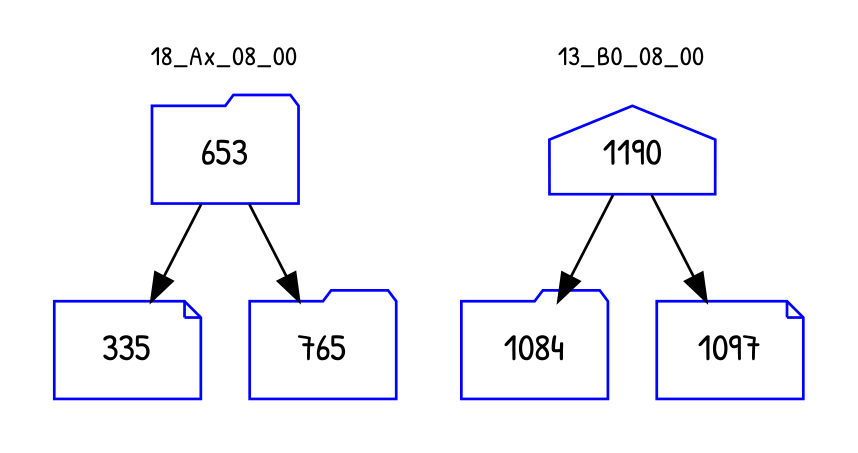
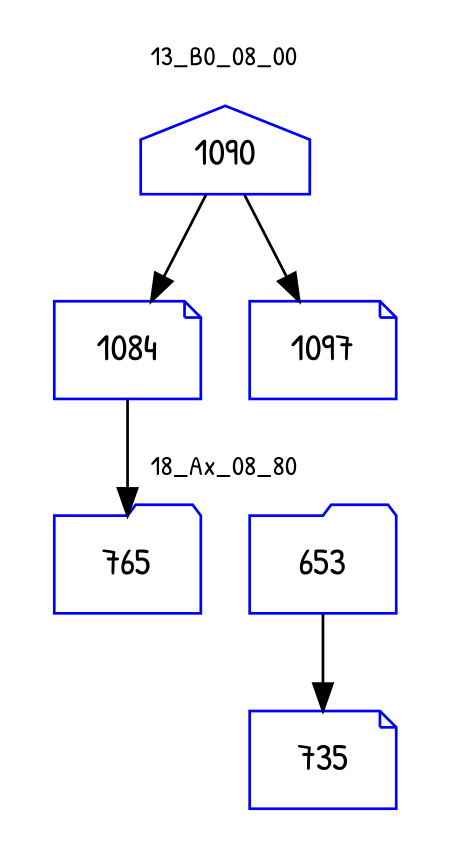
(225, 58) -> (225, 468)
(632, 155) -> (225, 155)
(268, 240) -> (128, 459)
(128, 350) -> (323, 760)
(535, 350) -> (128, 350)
